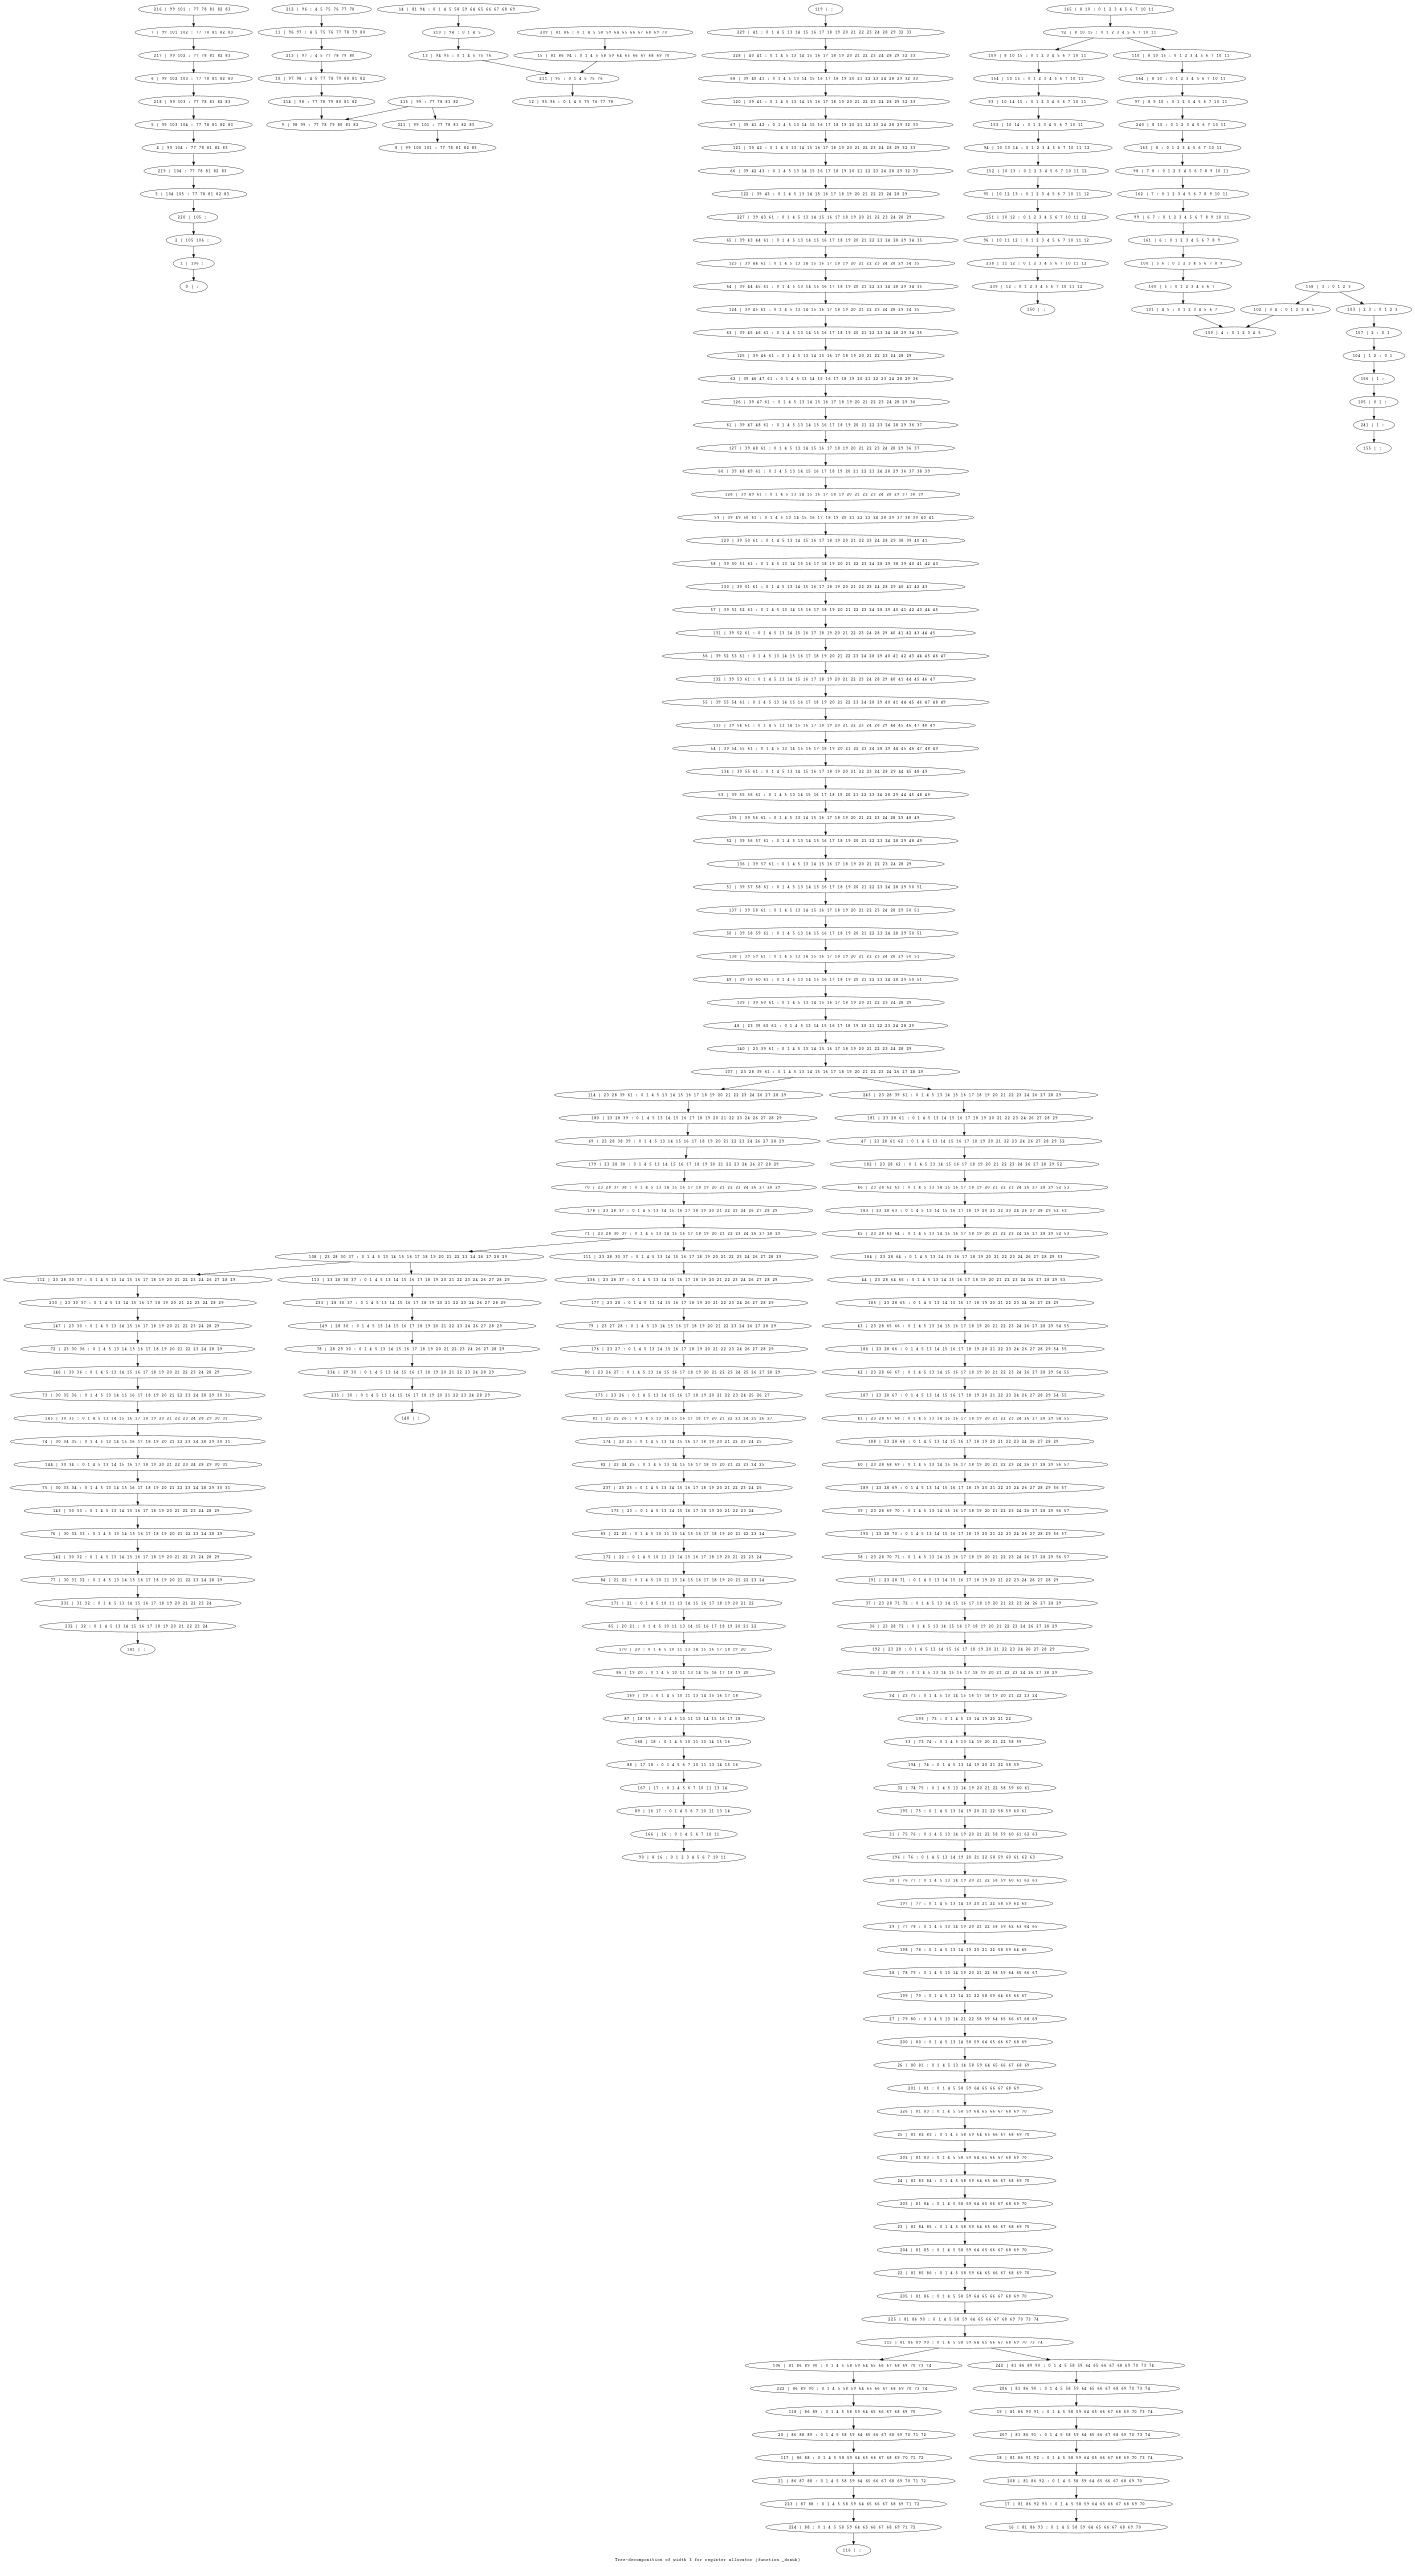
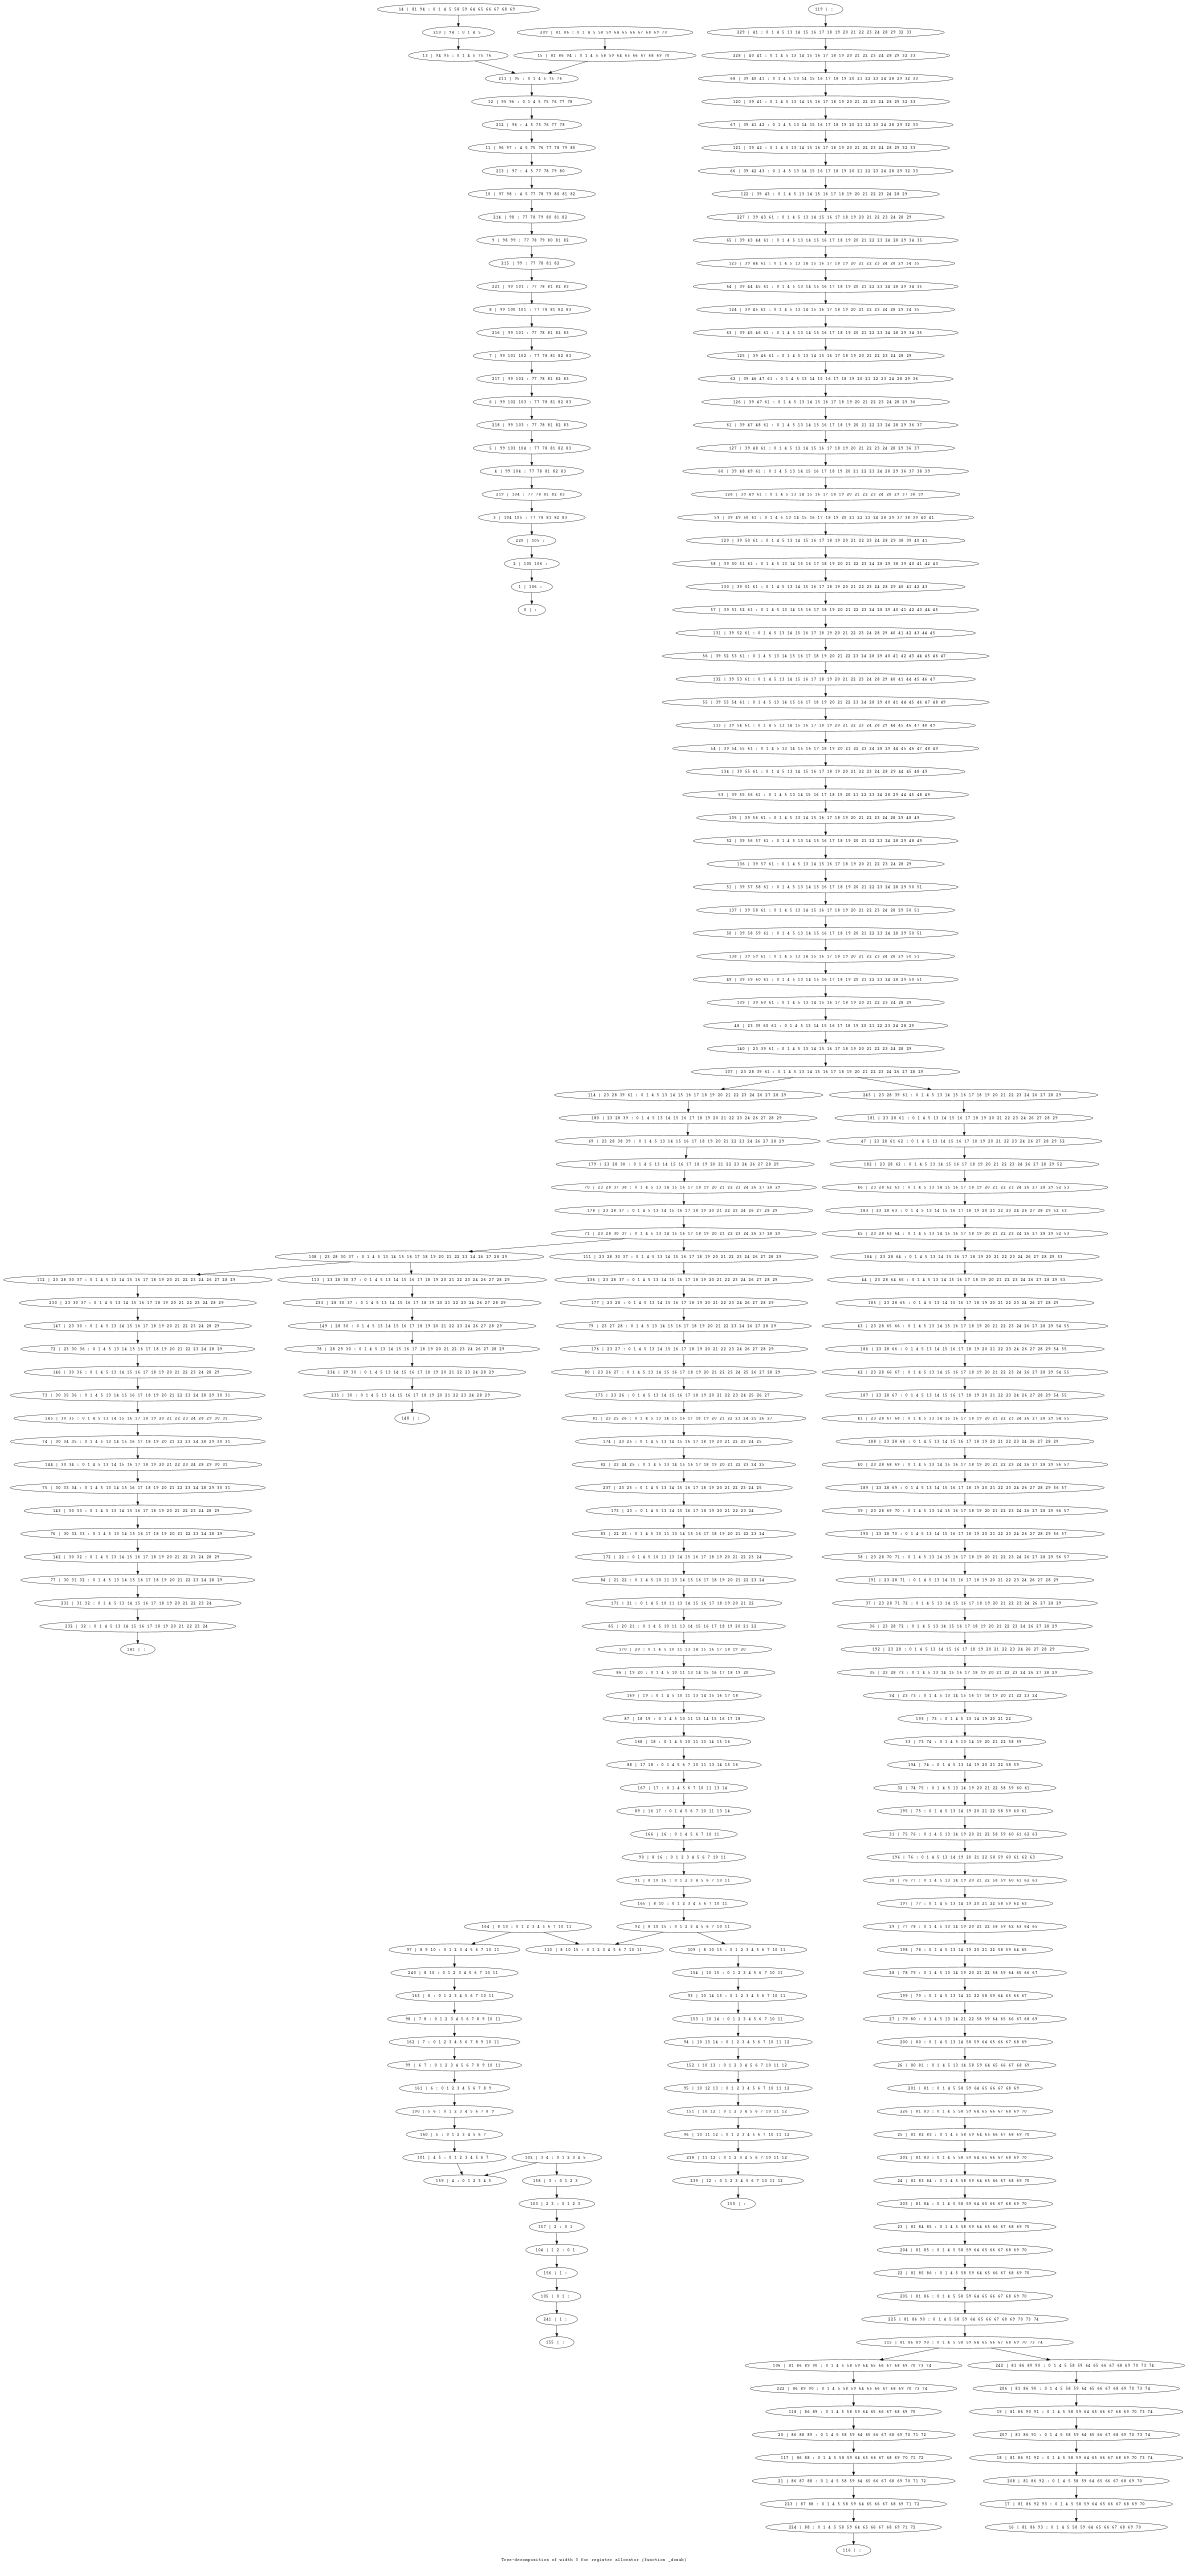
(1182, 65) -> (560, 1938)
none -> (532, 112)
(378, 113) -> (532, 250)
(1309, 297) -> (557, 2168)
none -> (532, 320)
none -> (684, 1880)
